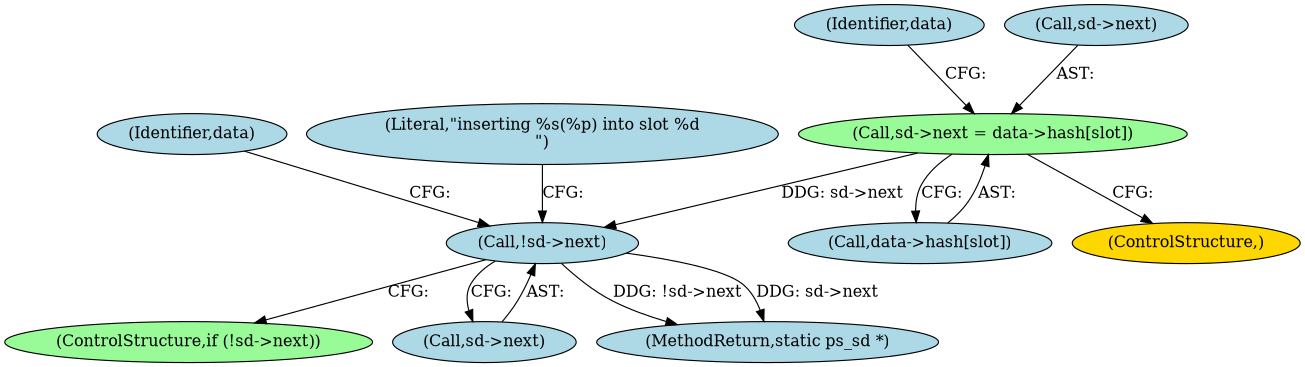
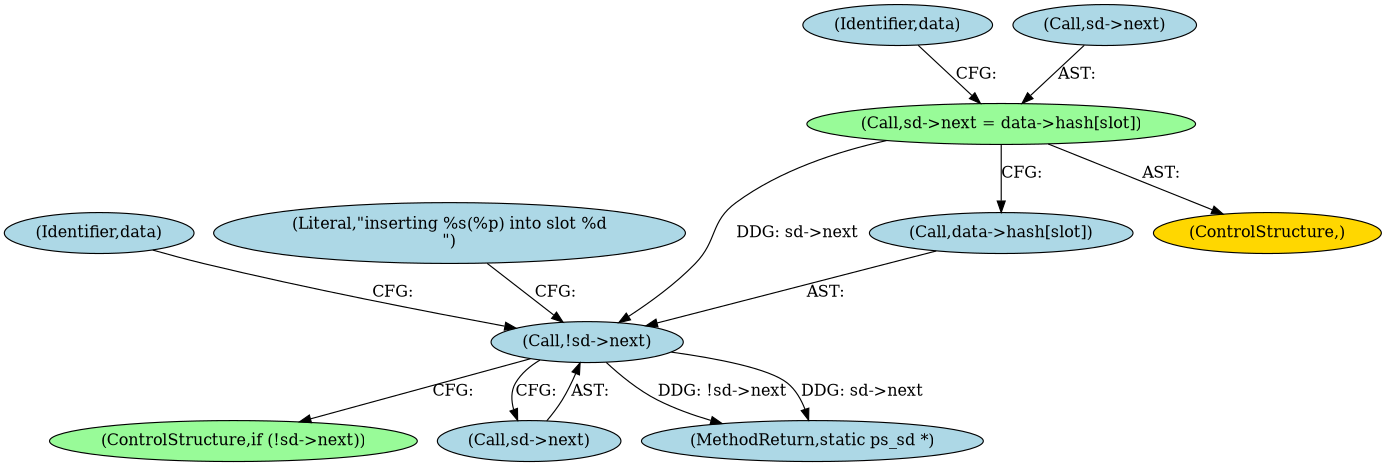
(1136, 194) -> (1164, 173)
(971, 197) -> (797, 287)
